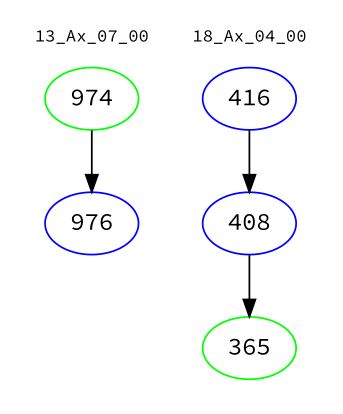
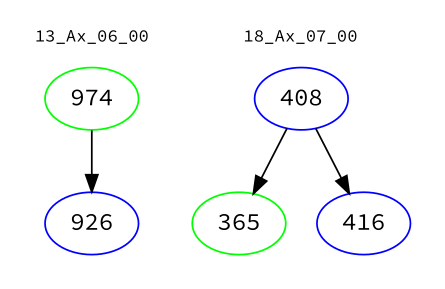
(93, 37) -> (93, 37)
(250, 37) -> (301, 37)
(249, 153) -> (329, 153)
(92, 223) -> (92, 223)
